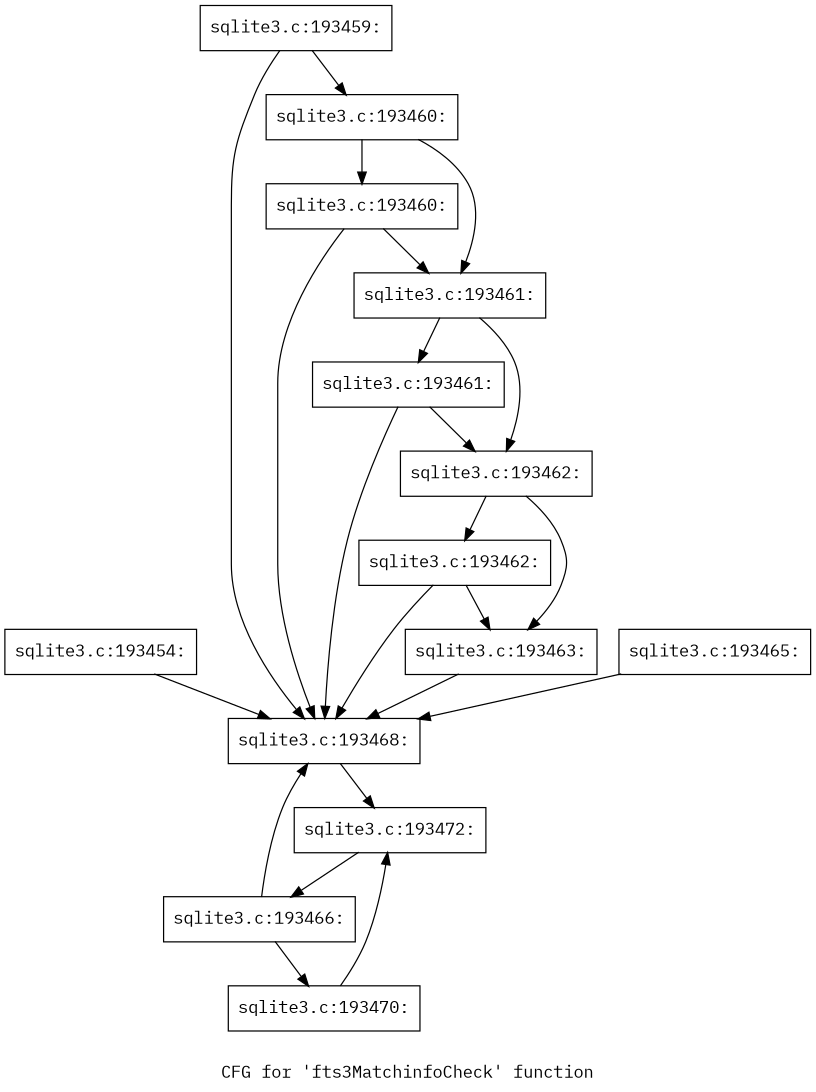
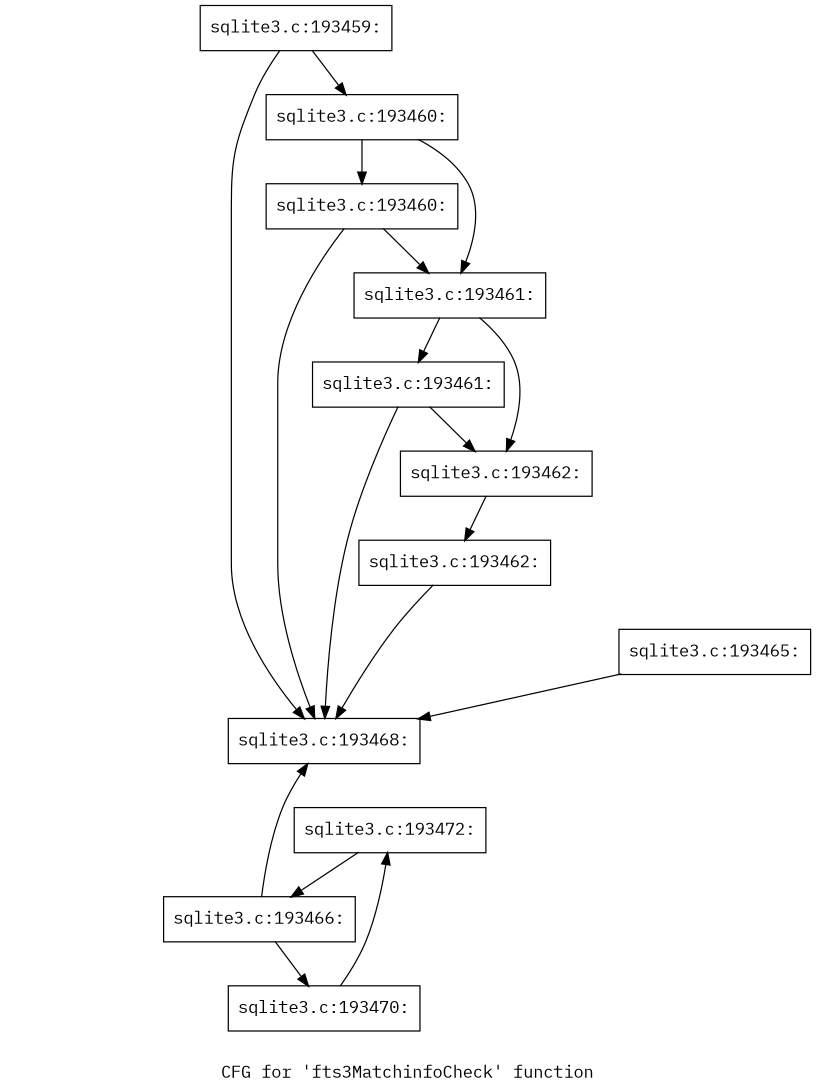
(101, 652) -> none
(501, 652) -> none
(353, 781) -> none
